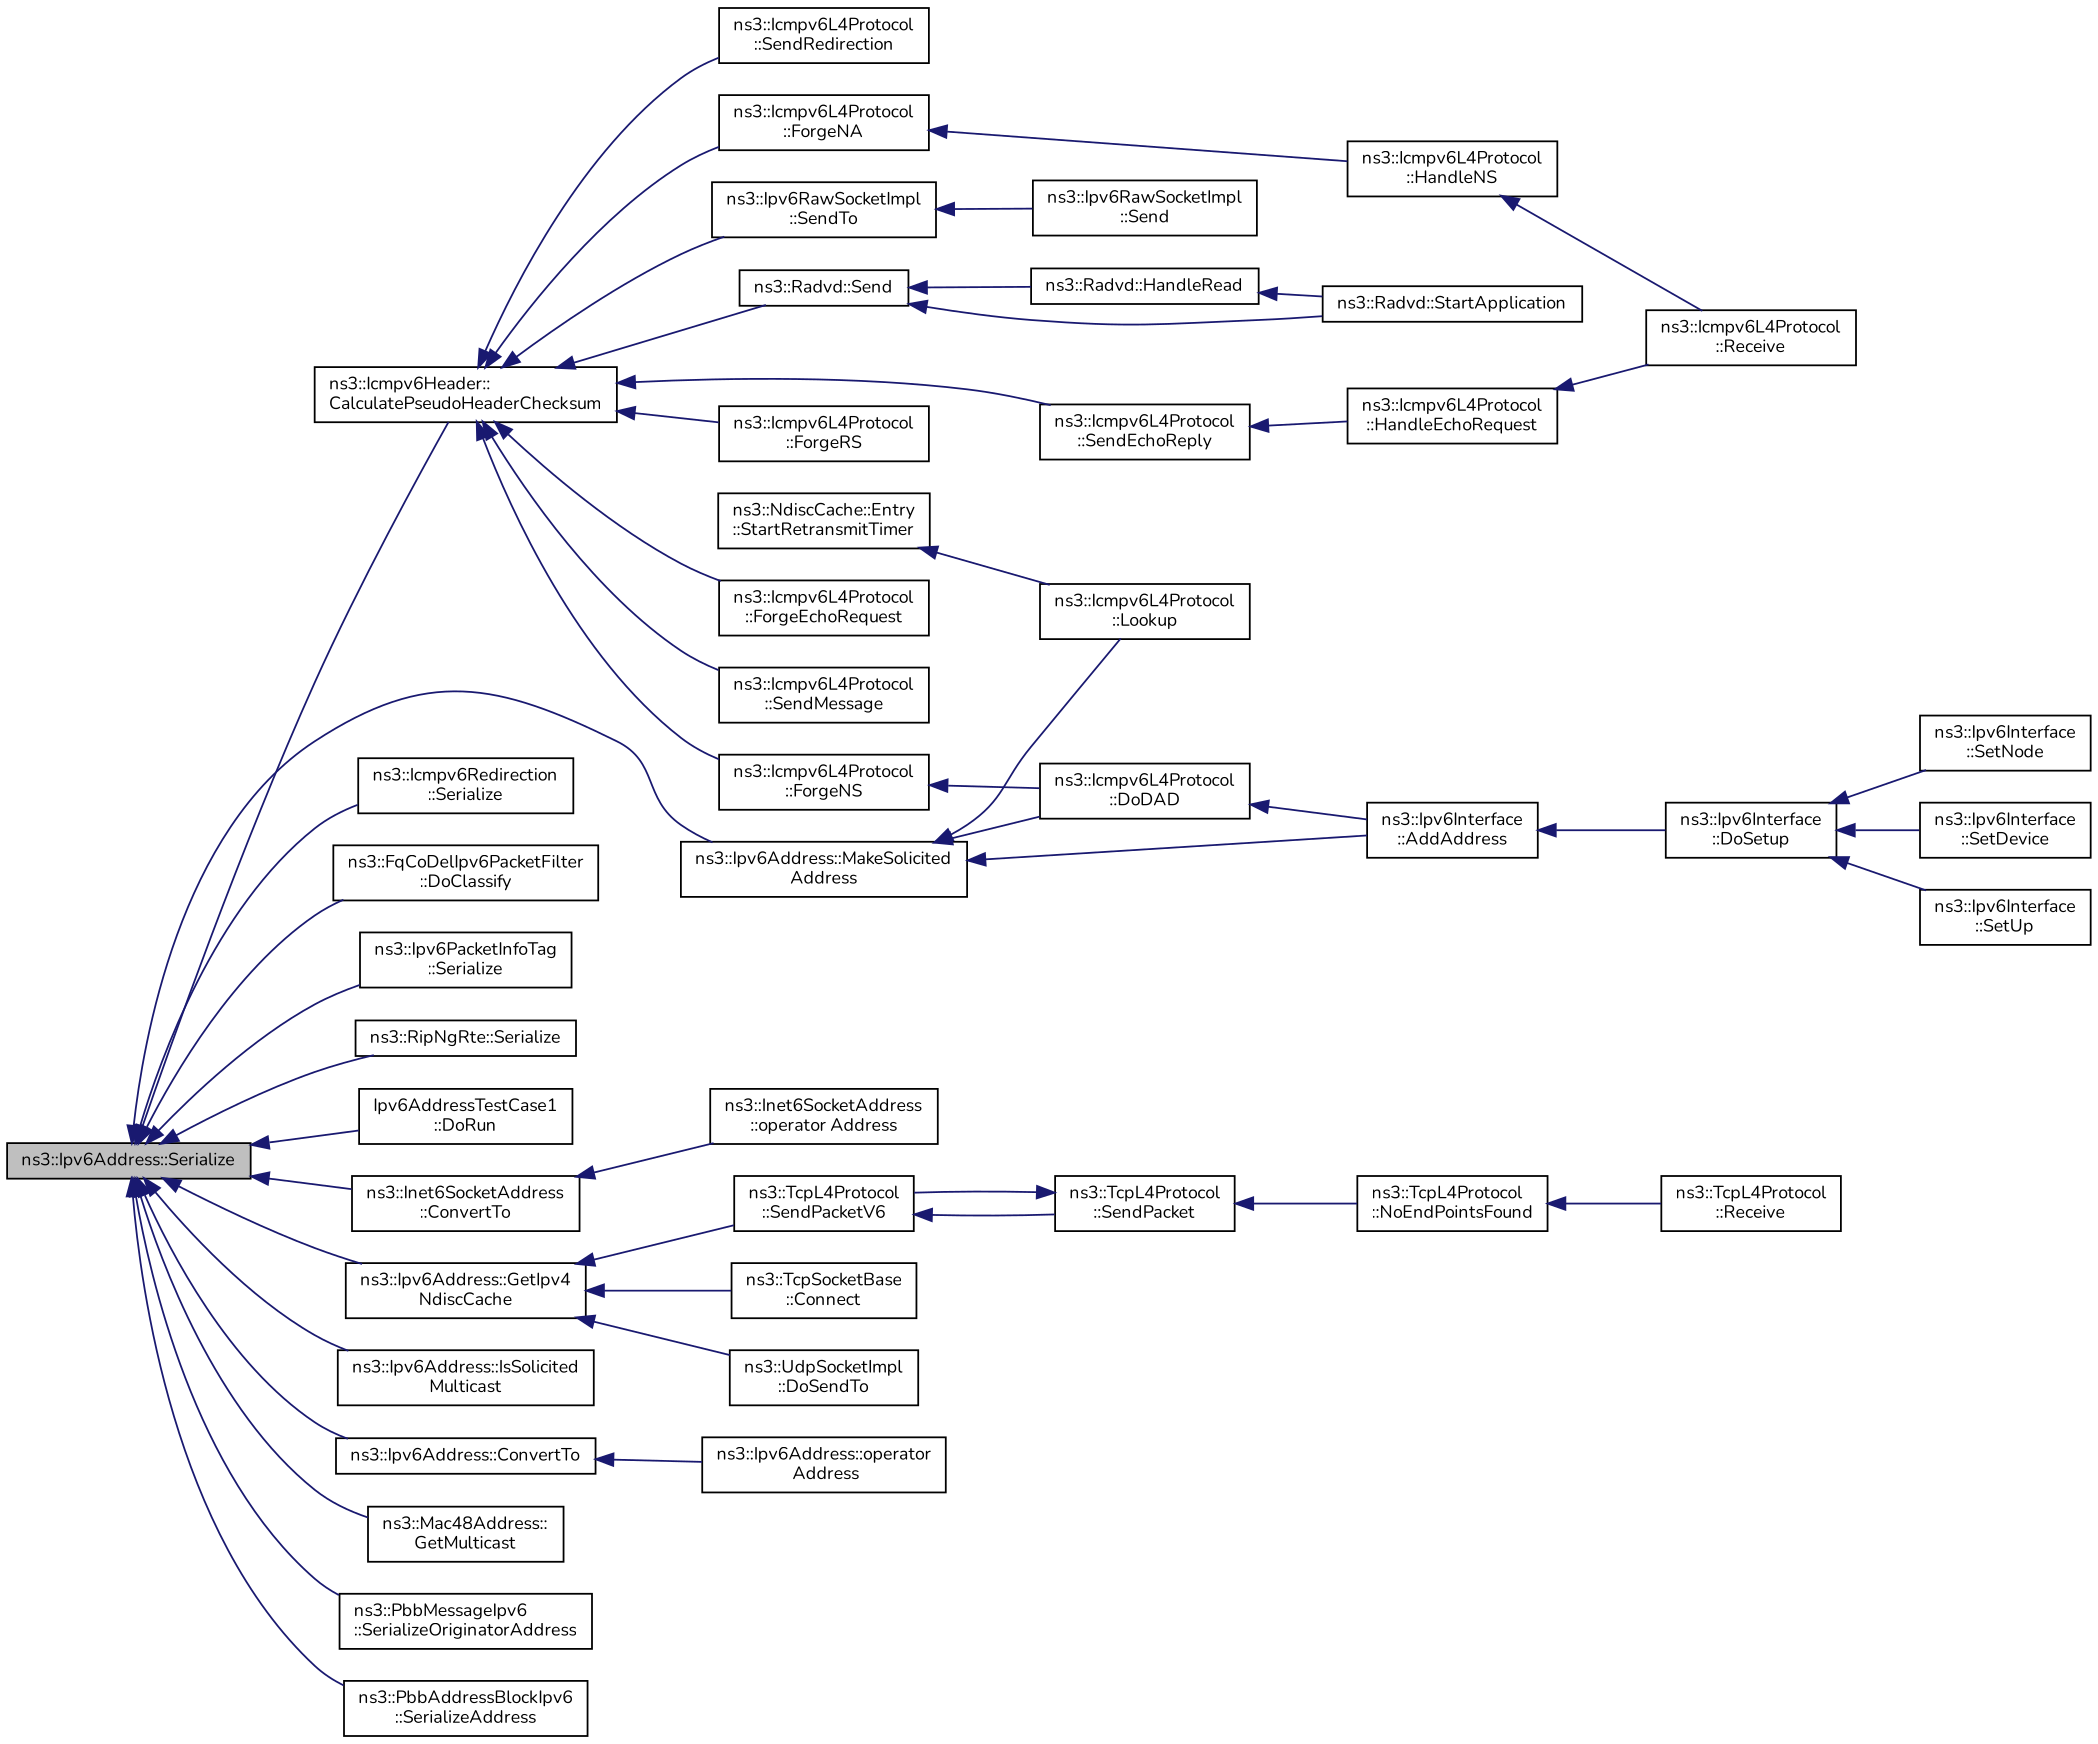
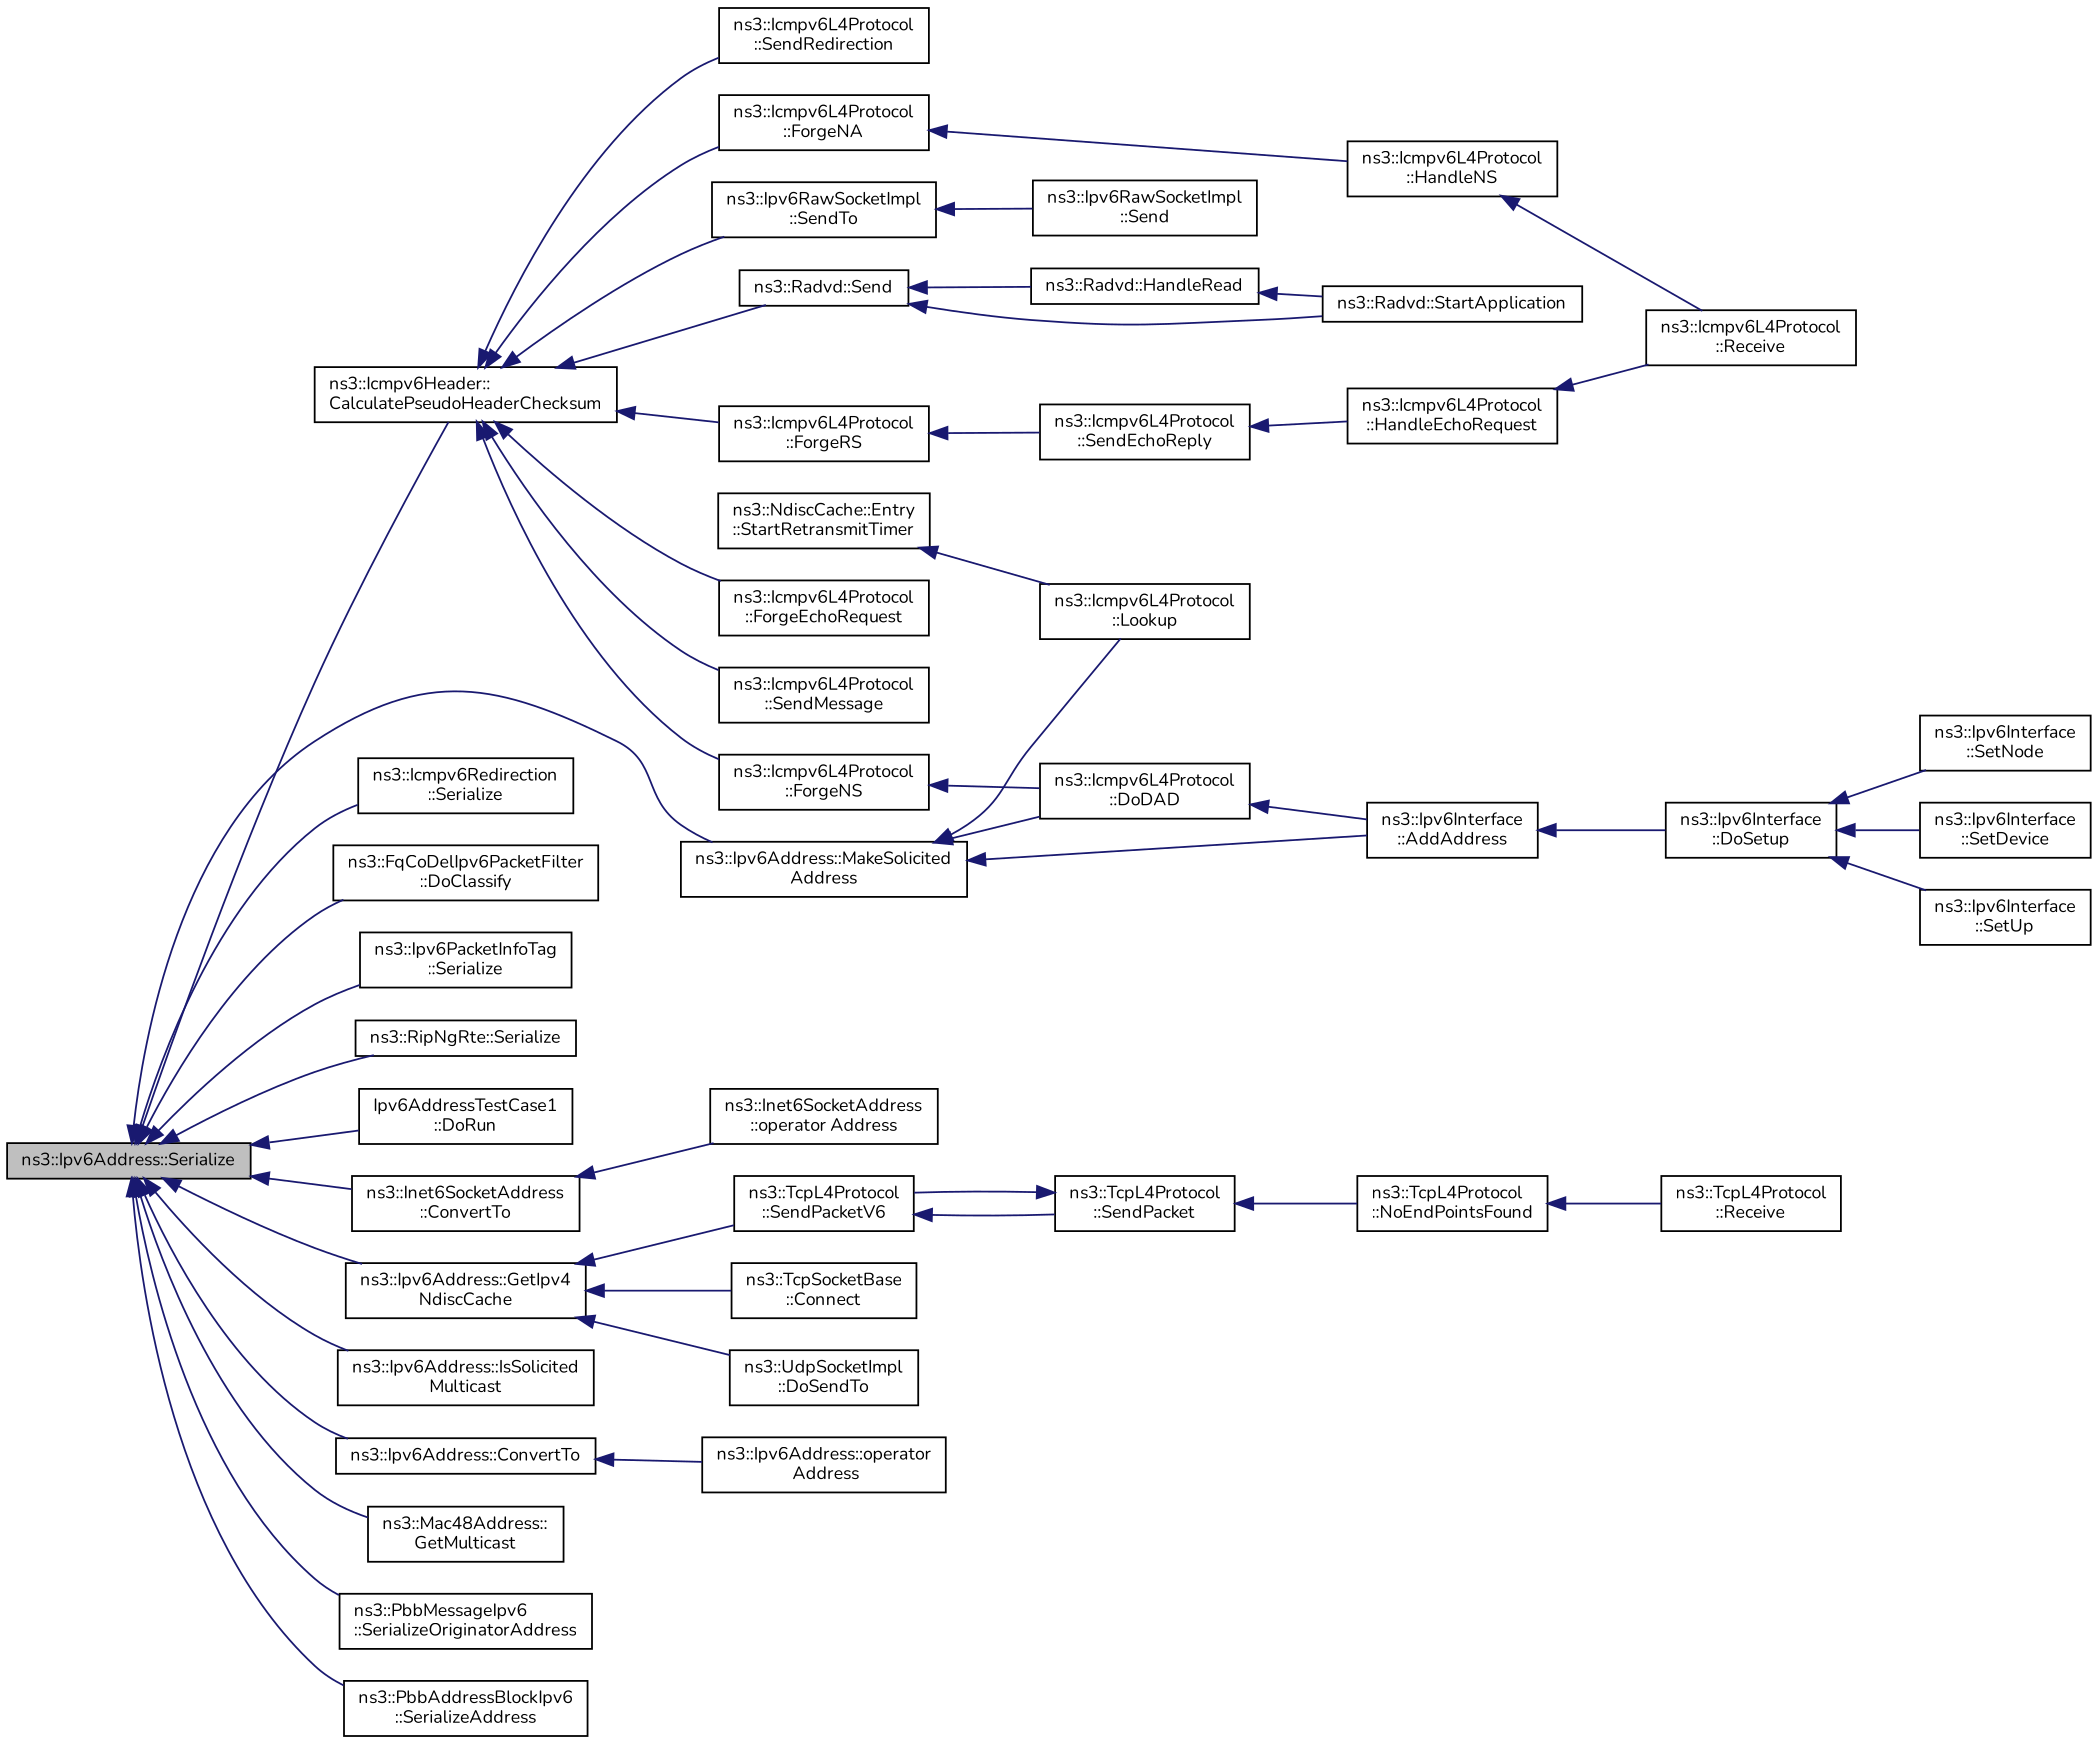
(844, 380) -> (994, 433)
